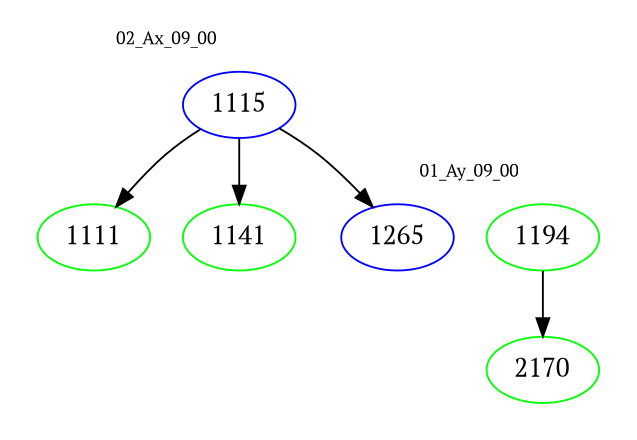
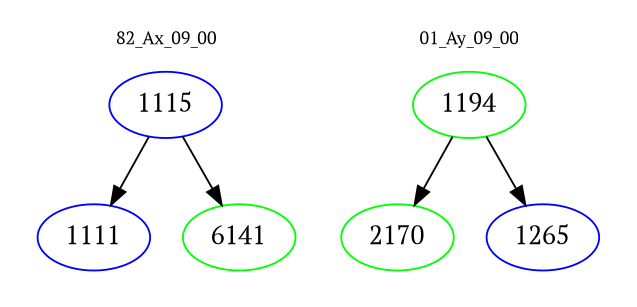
(167, 40) -> (167, 40)
(338, 171) -> (501, 163)
(94, 237) -> (94, 237)
(239, 237) -> (239, 237)
